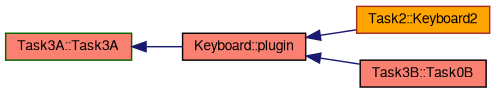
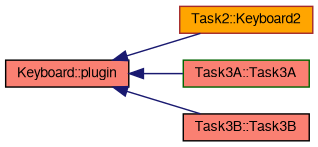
(164, 47) -> (163, 74)
(423, 74) -> (246, 127)
